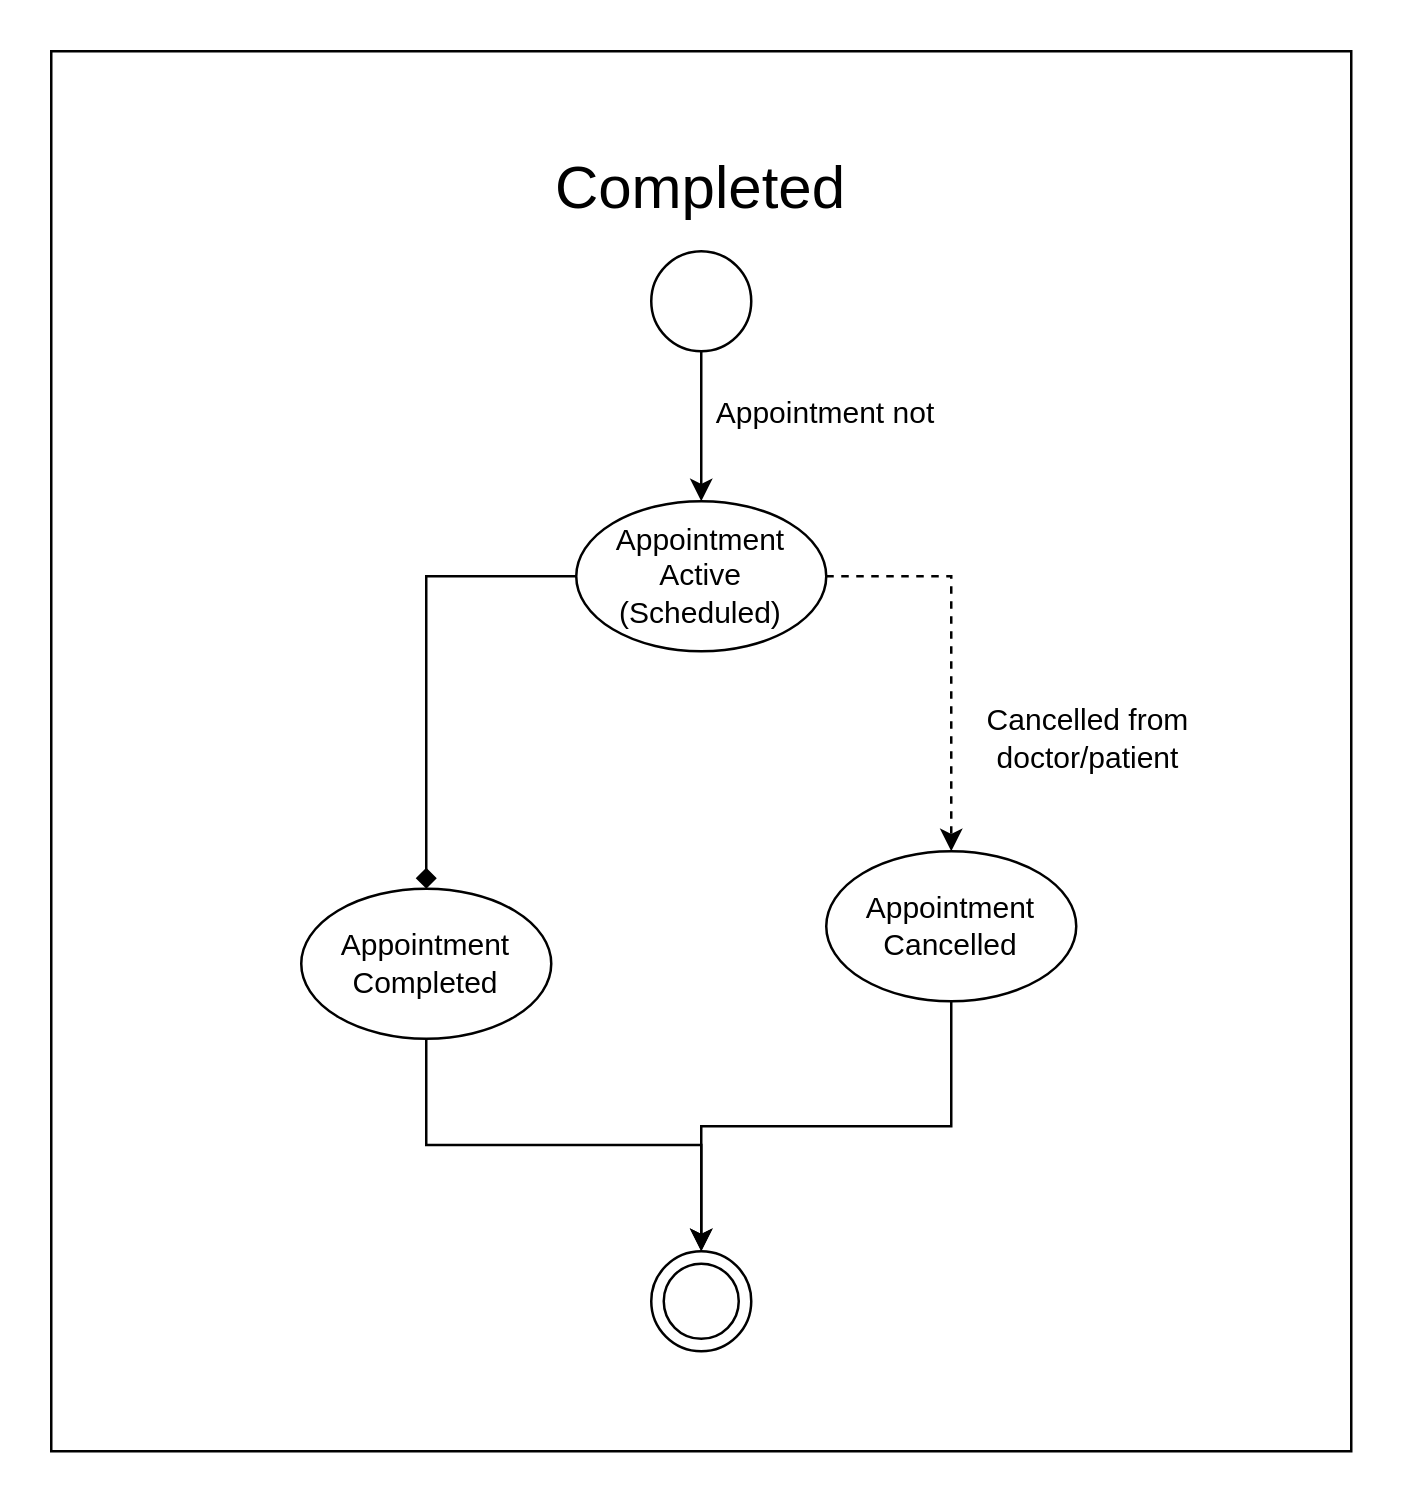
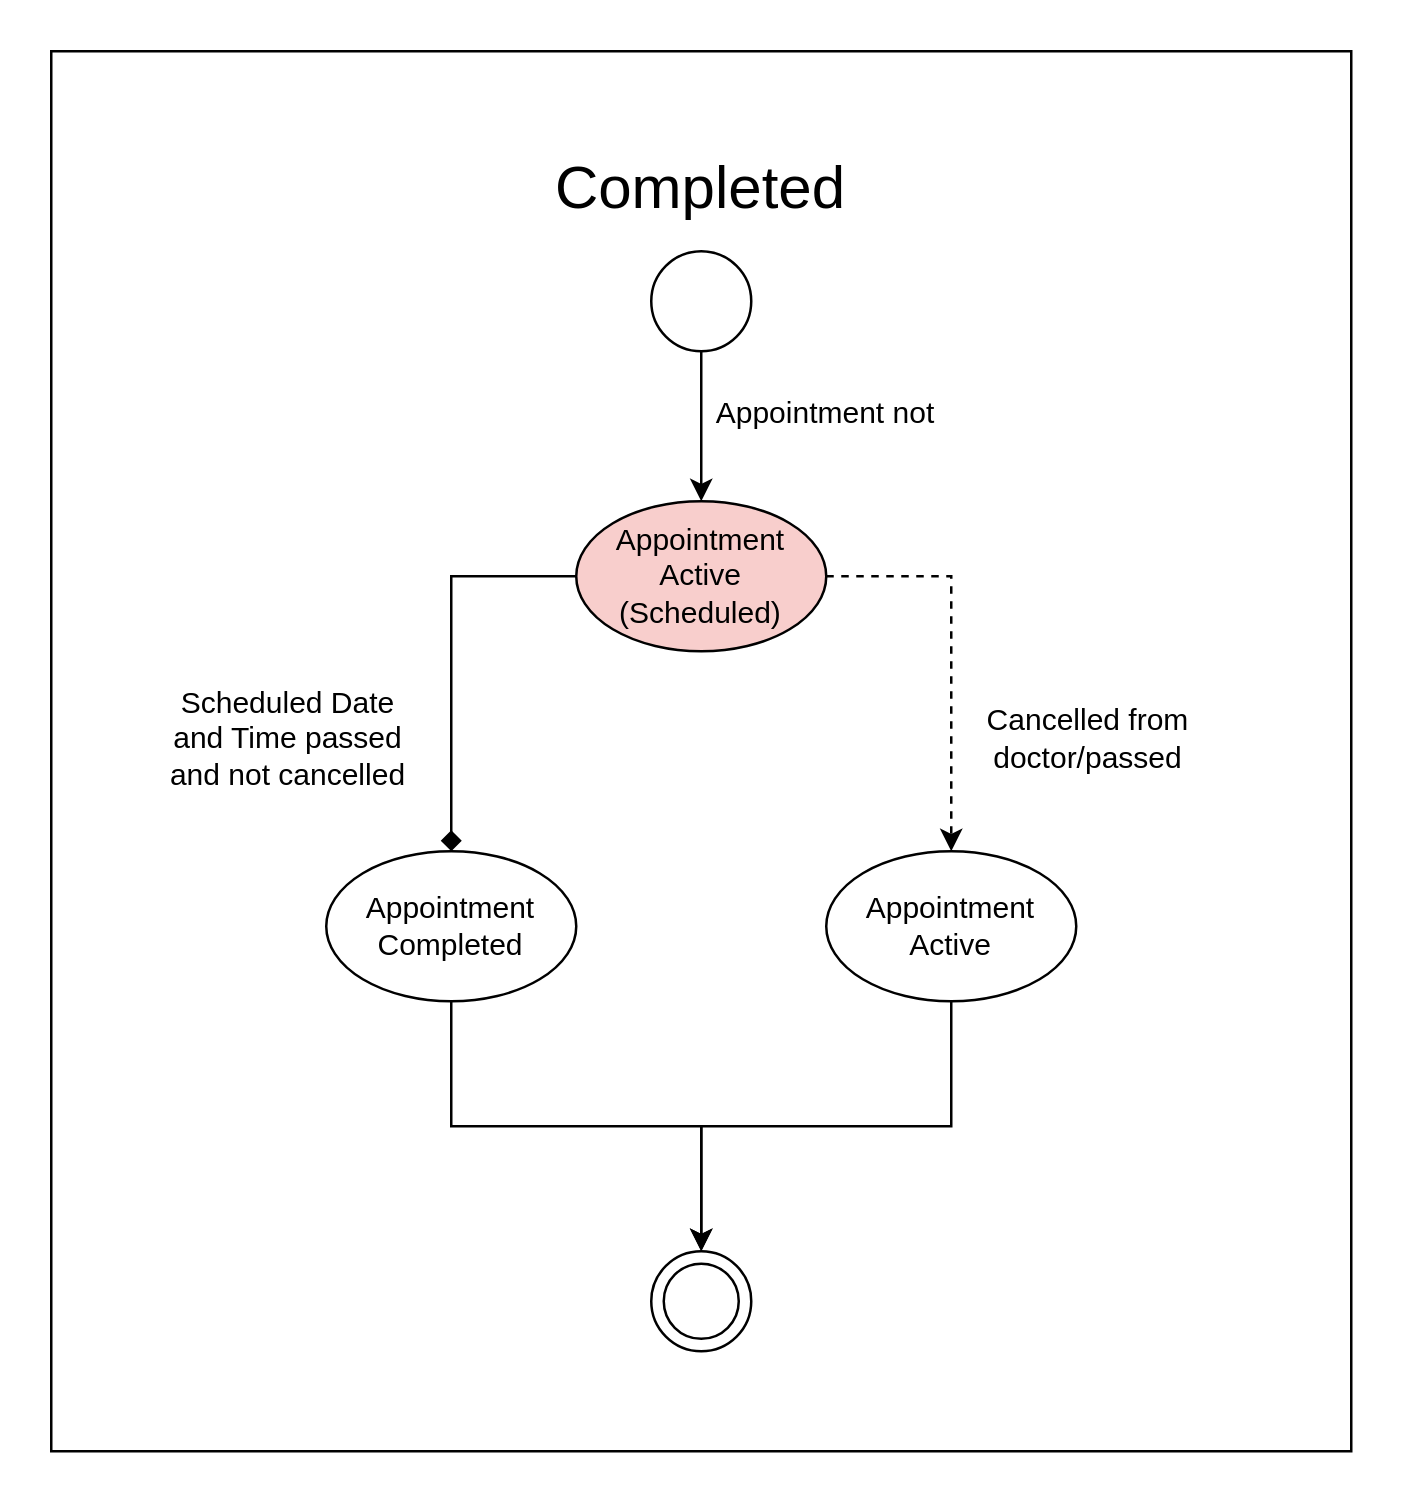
(701, 576) -> (701, 576)
none -> (289, 739)
(1089, 739) -> (1089, 739)
(951, 926) -> (951, 926)
(426, 964) -> (451, 926)
